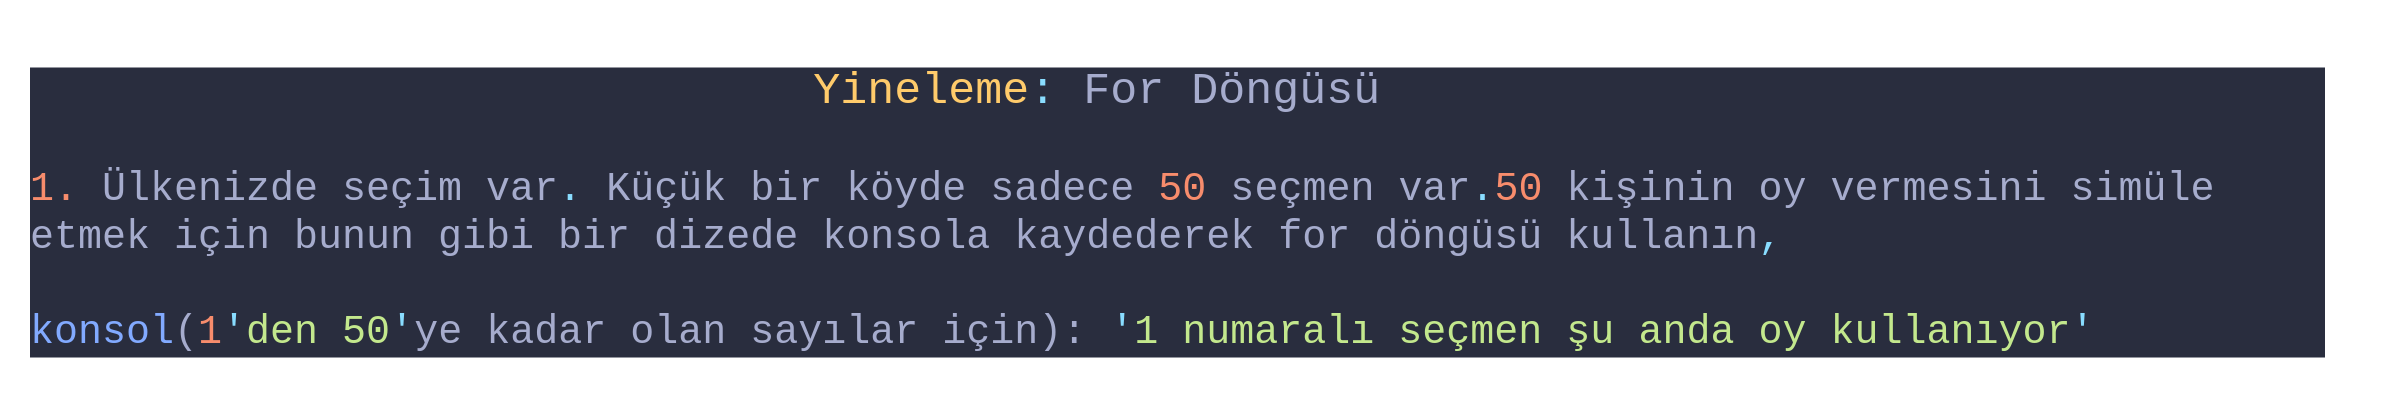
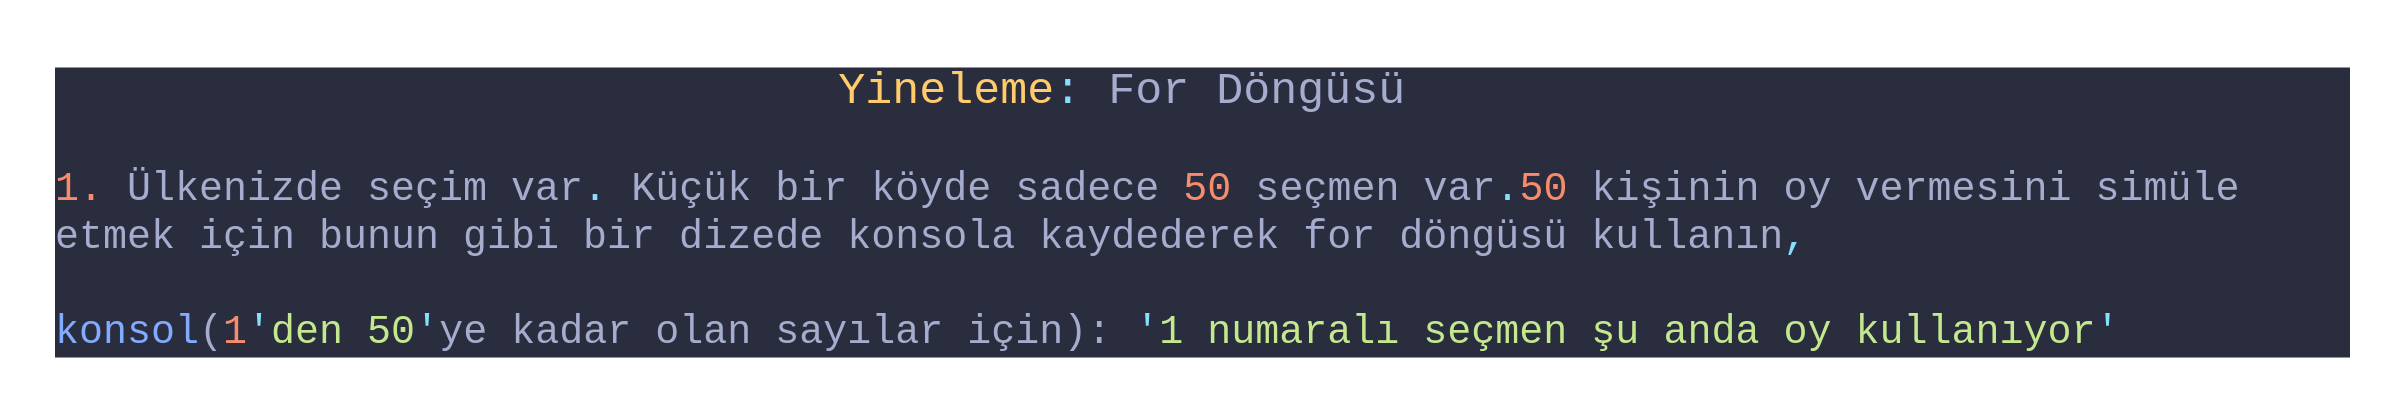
(1176, 201) -> (1201, 201)
